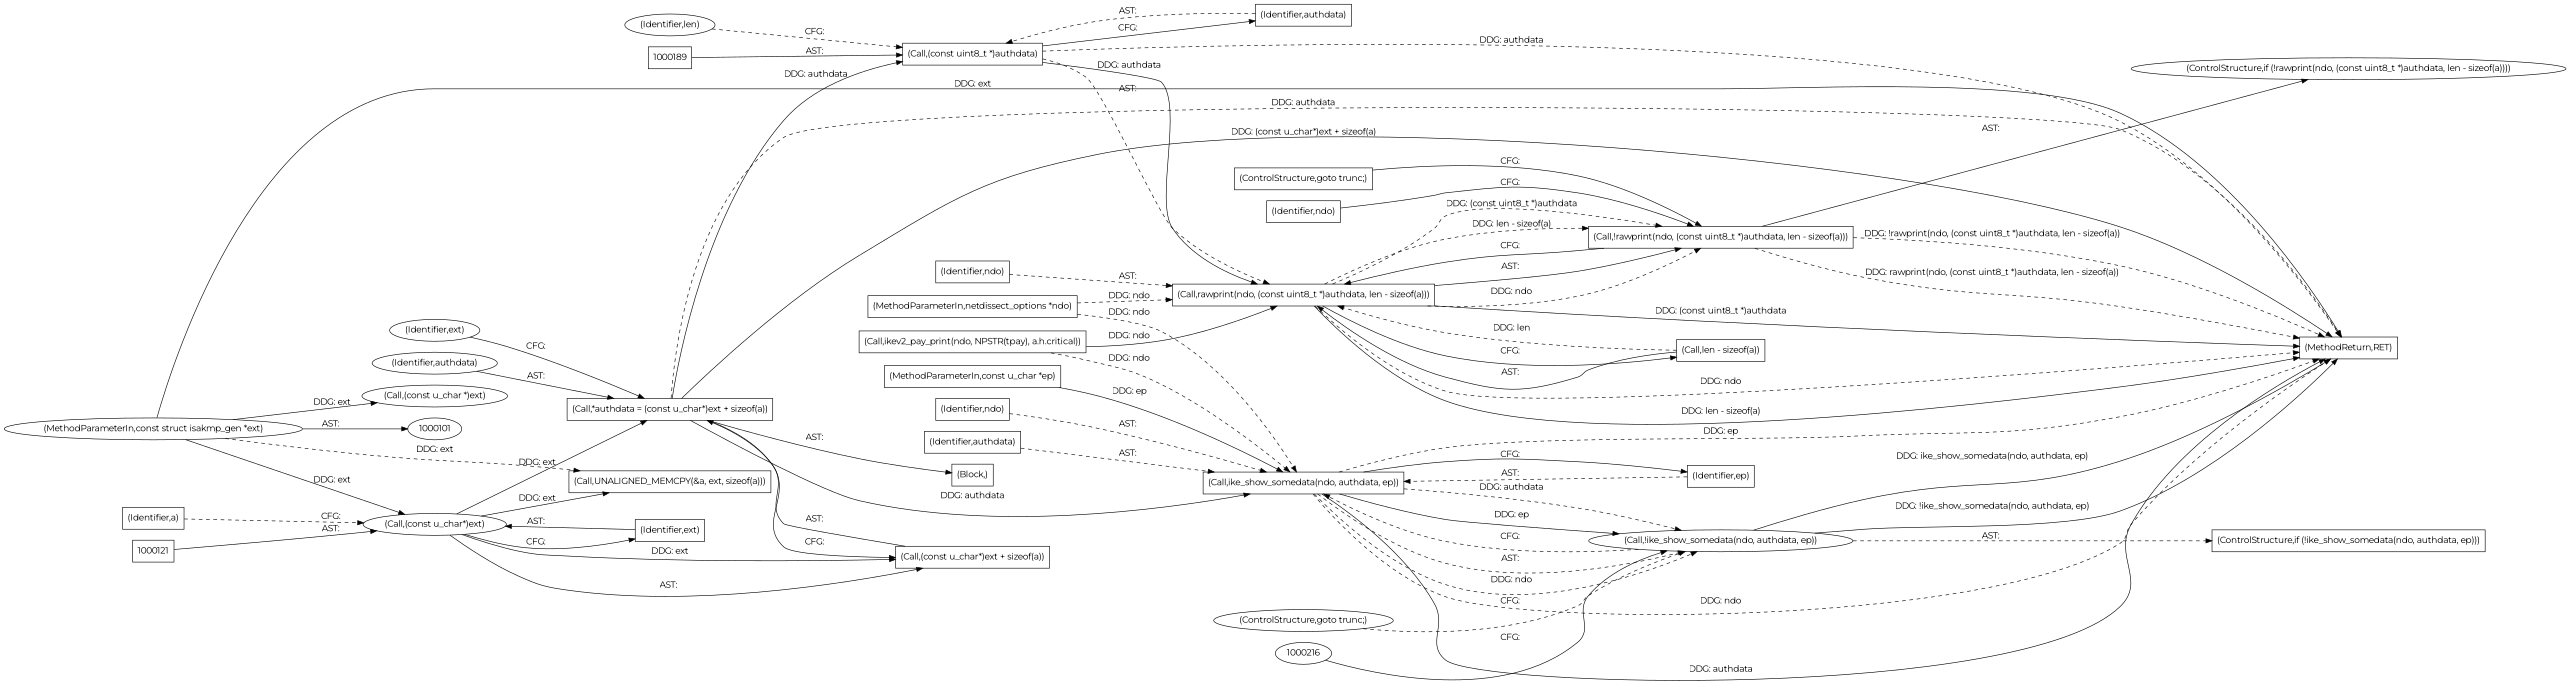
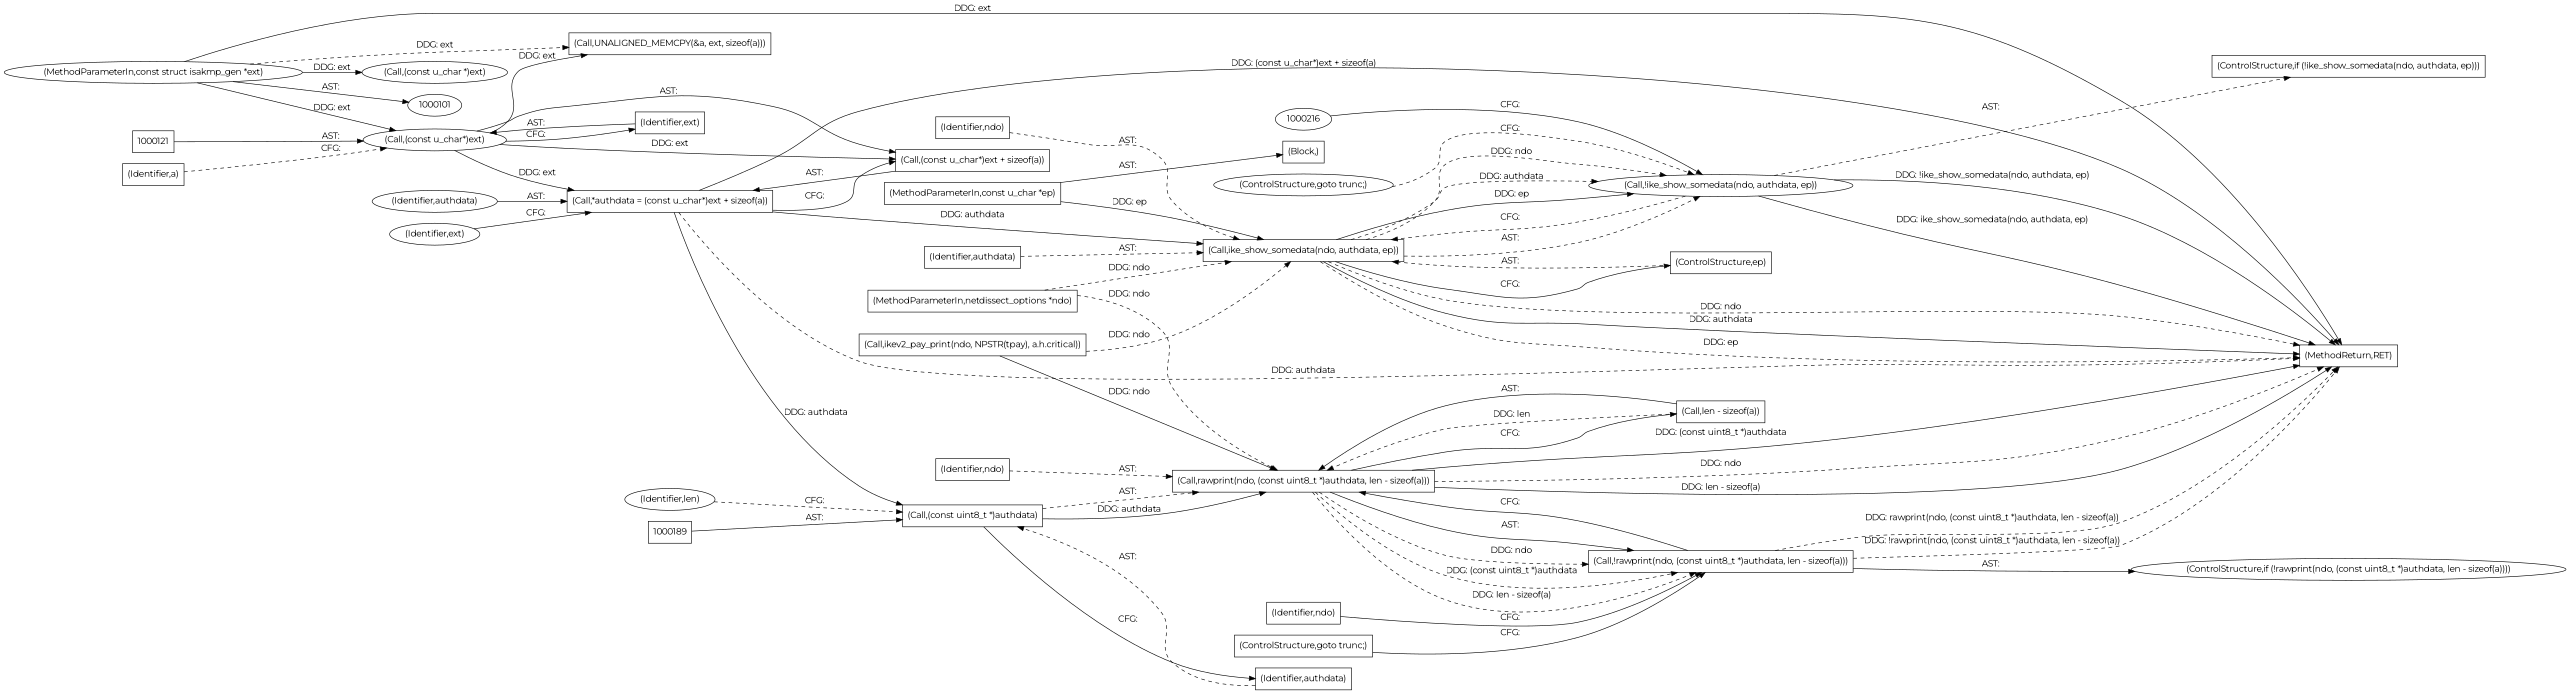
(1738, 54) -> none
(826, 451) -> (1163, 170)
(1721, 476) -> (1721, 263)
